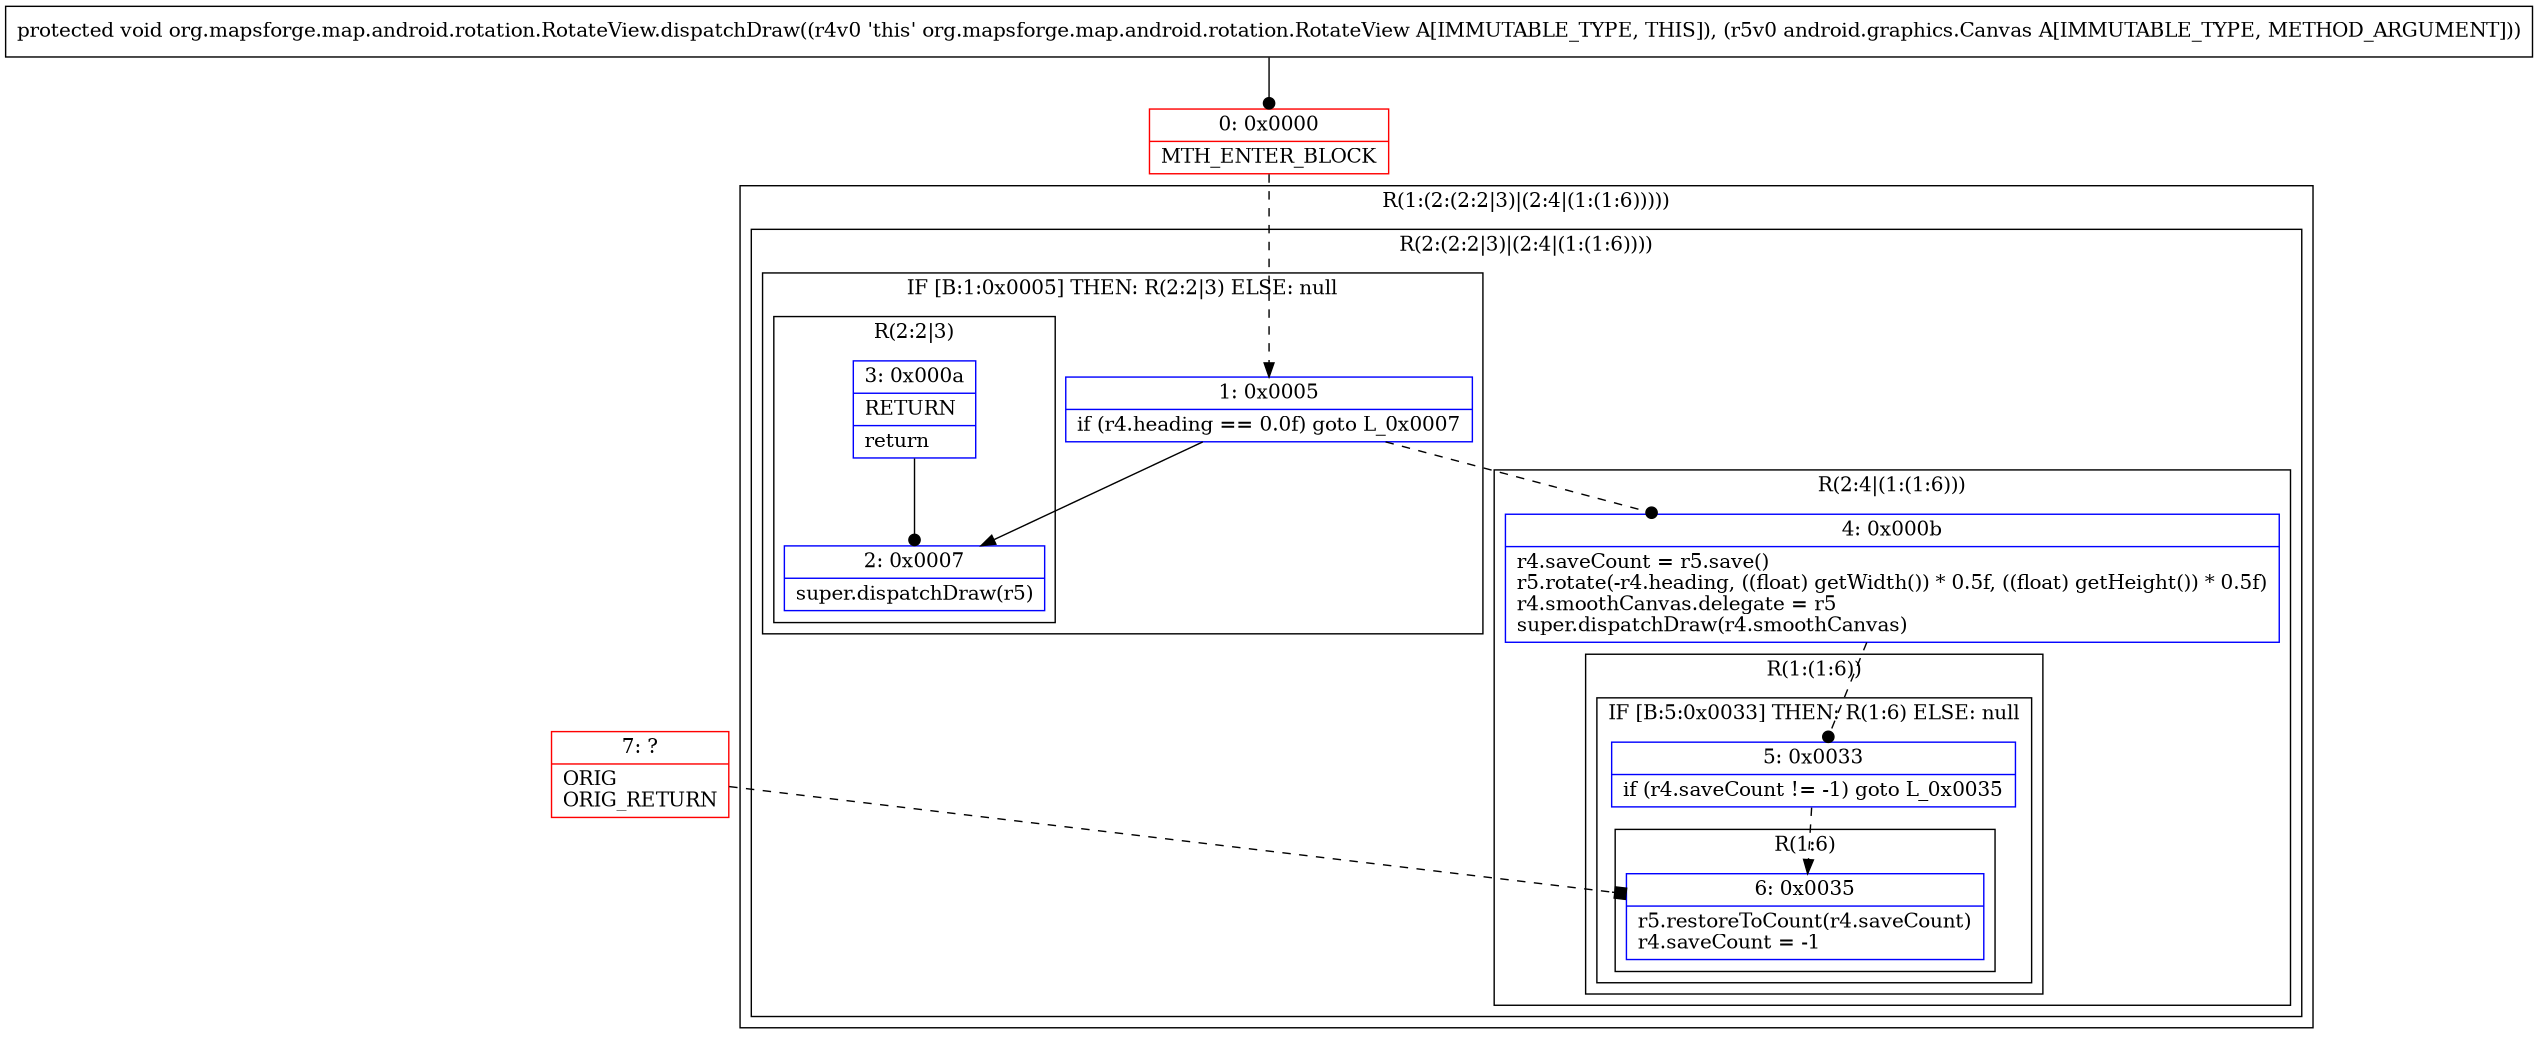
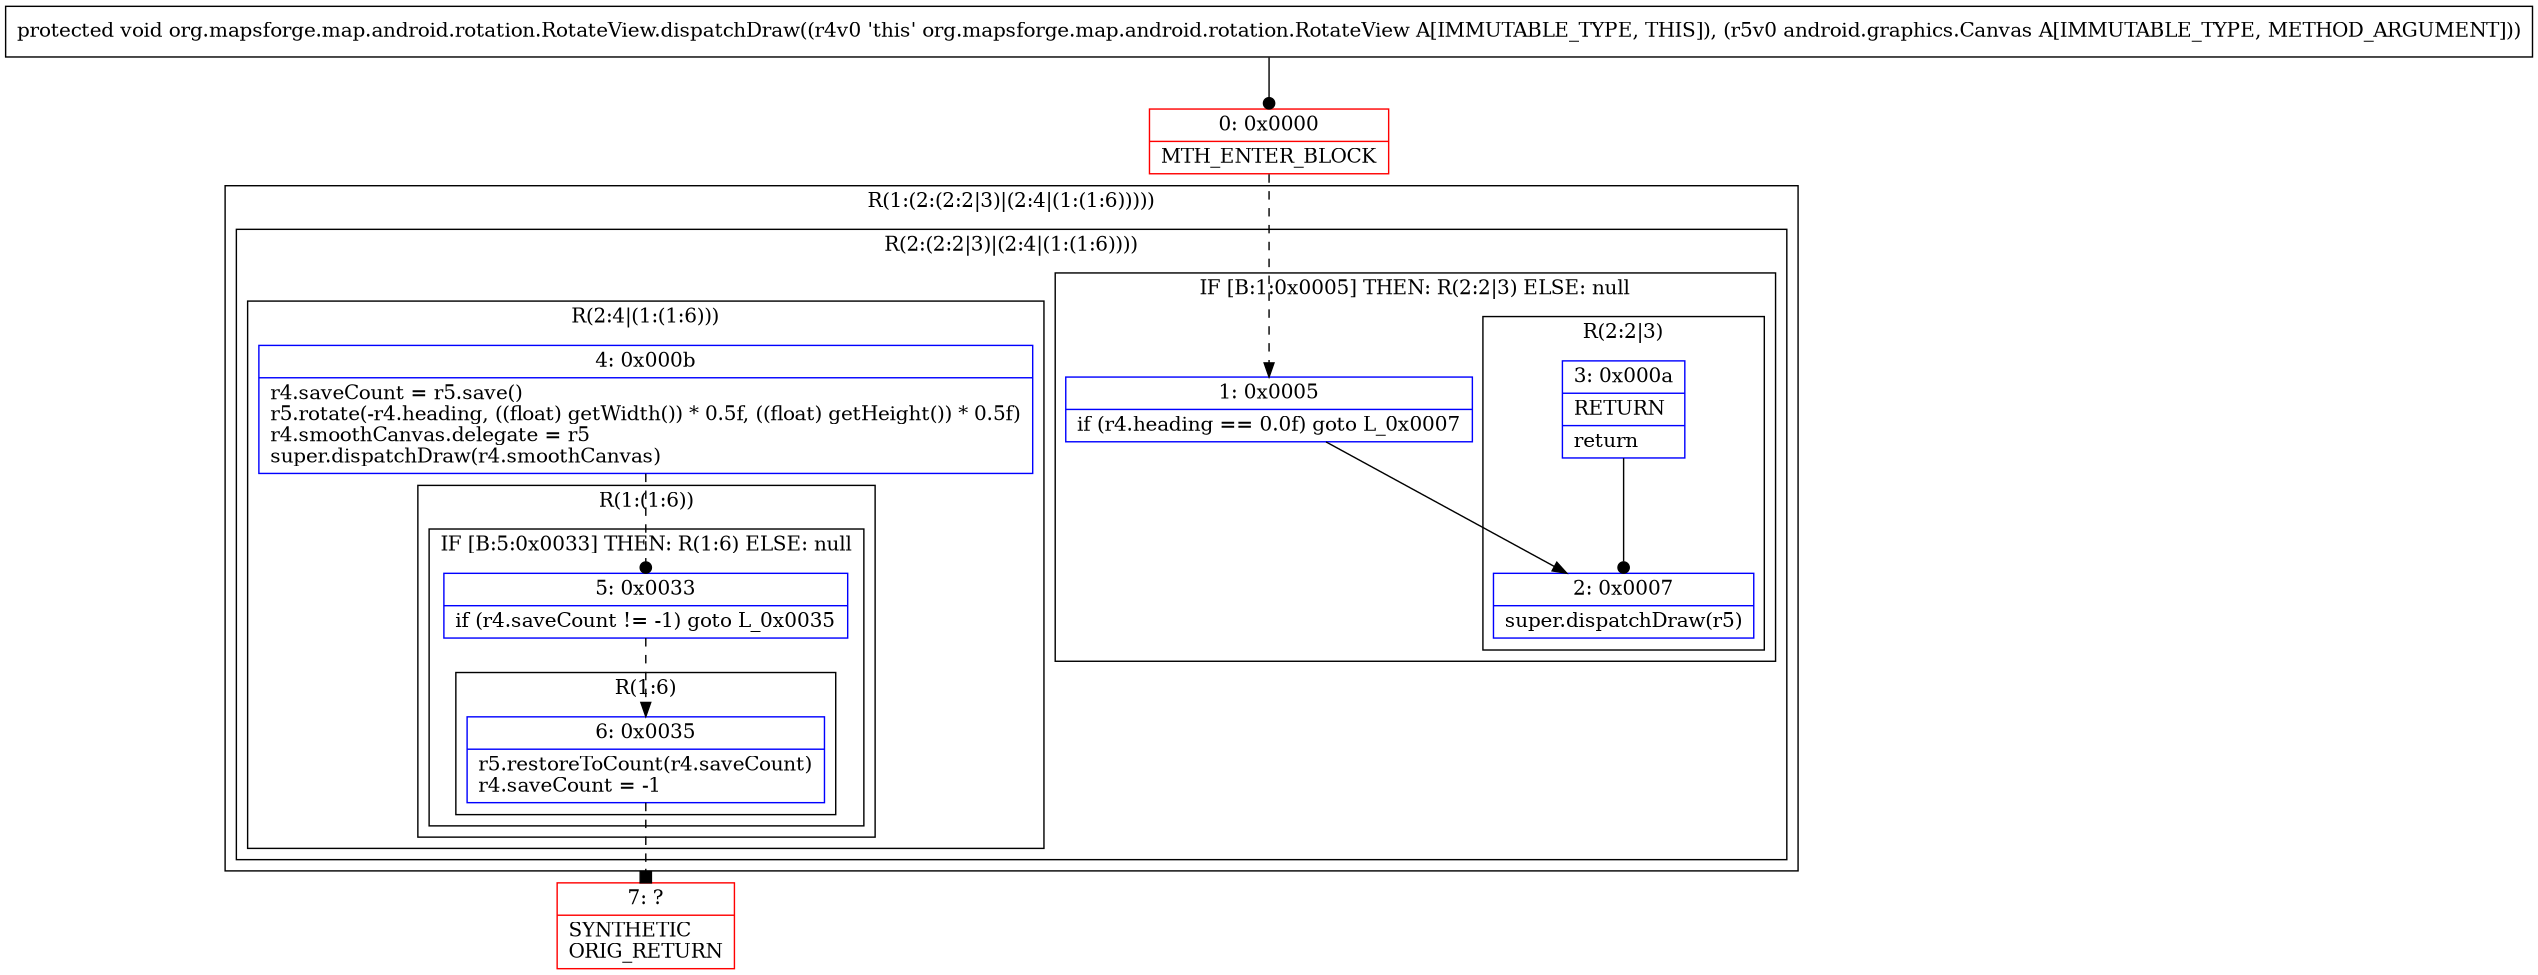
(1529, 480) -> none
(590, 779) -> (630, 931)
(1170, 839) -> (646, 836)
